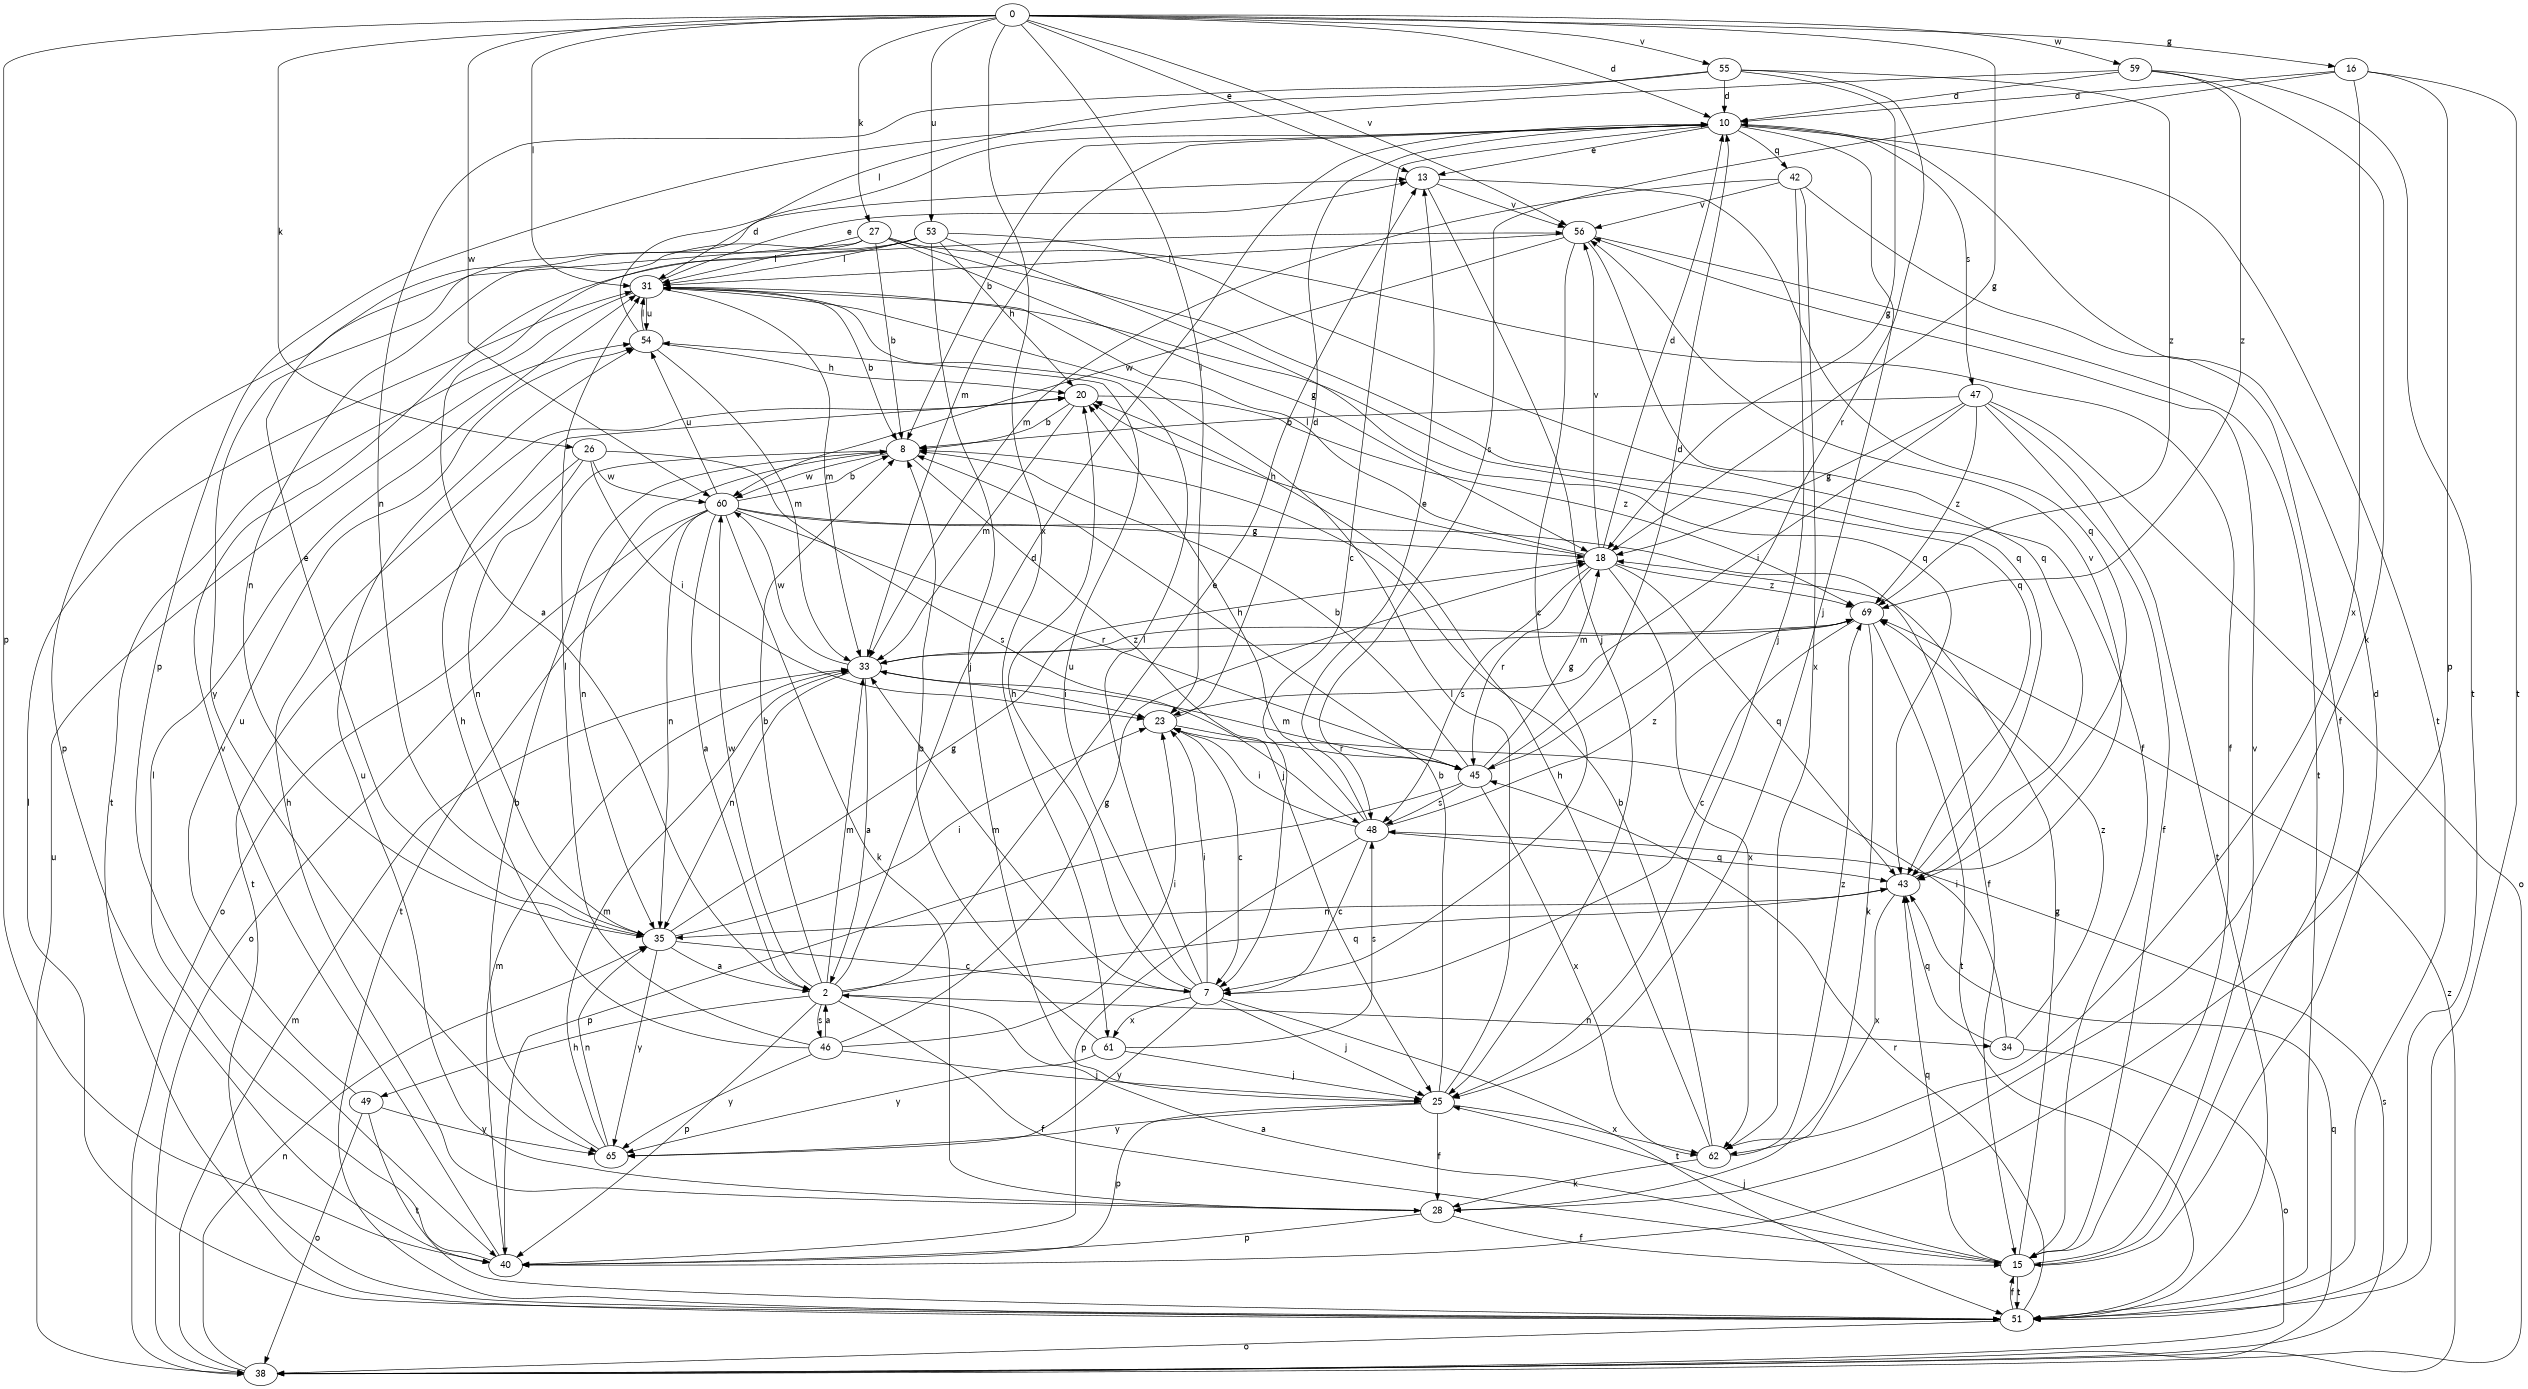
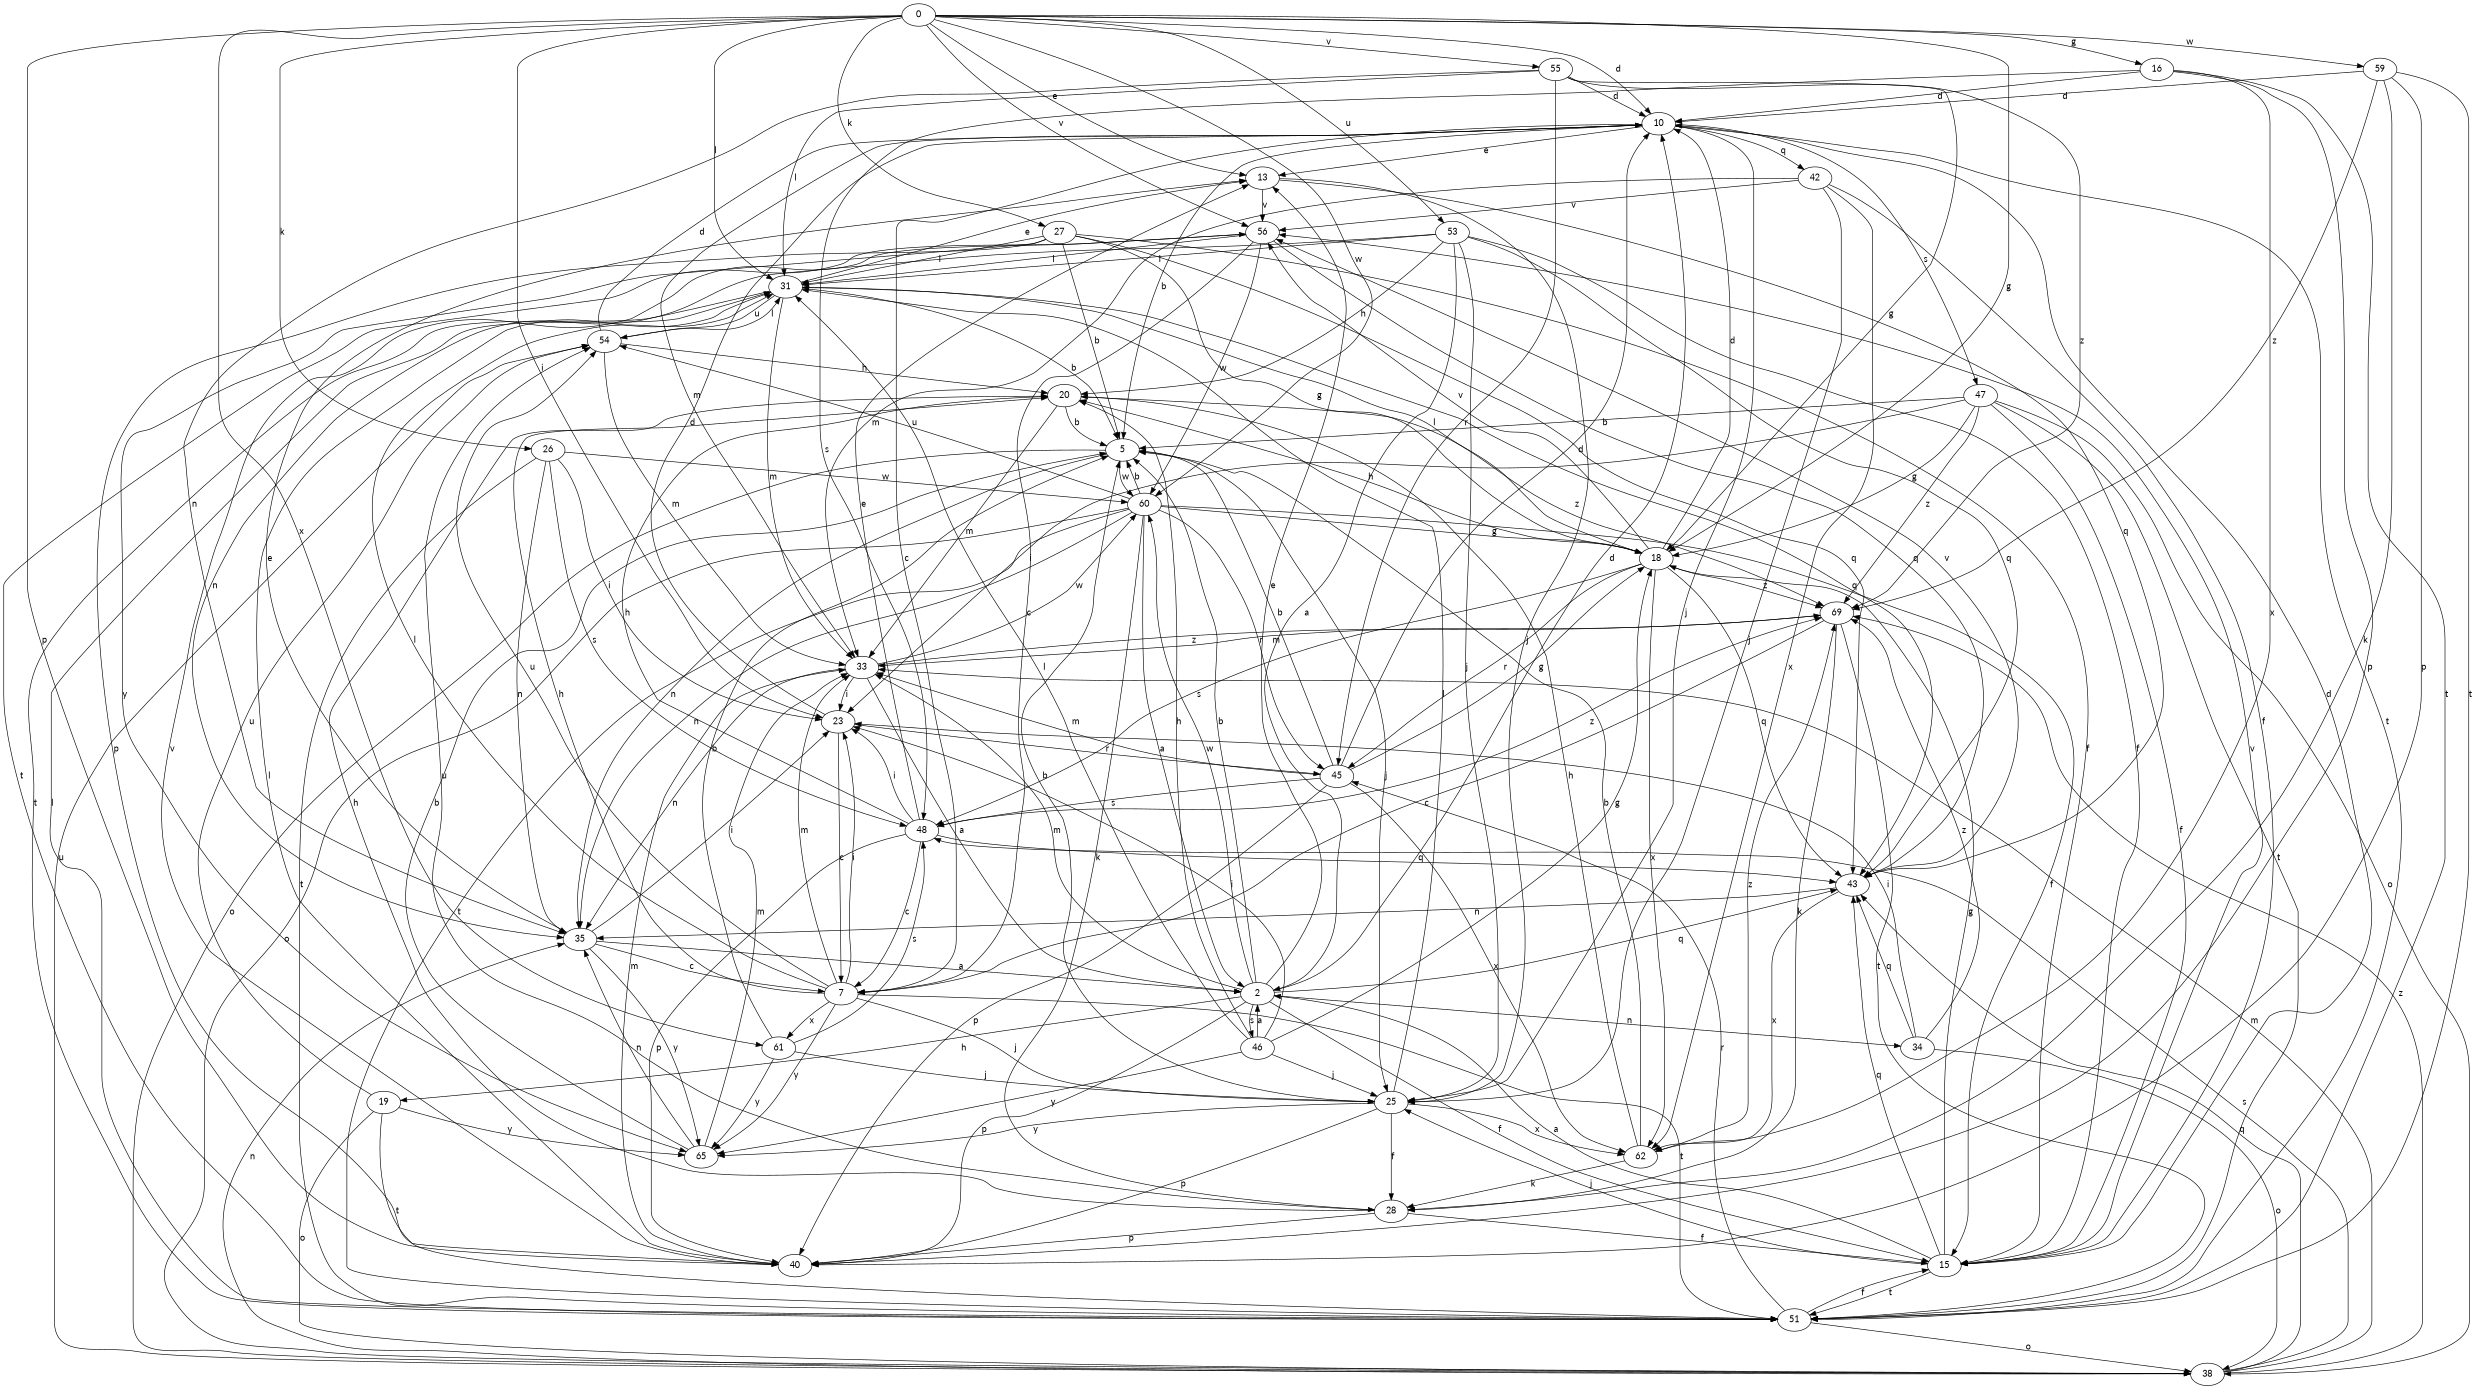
(903, 450) -> (1122, 450)
(1102, 629) -> none
(366, 1102) -> (384, 1102)
